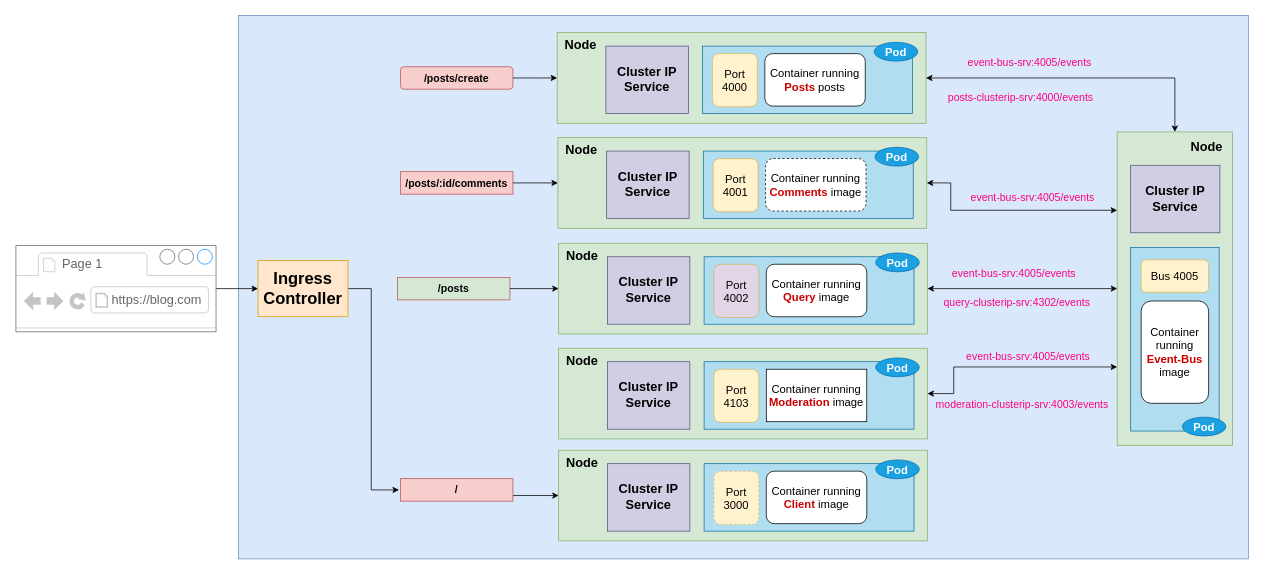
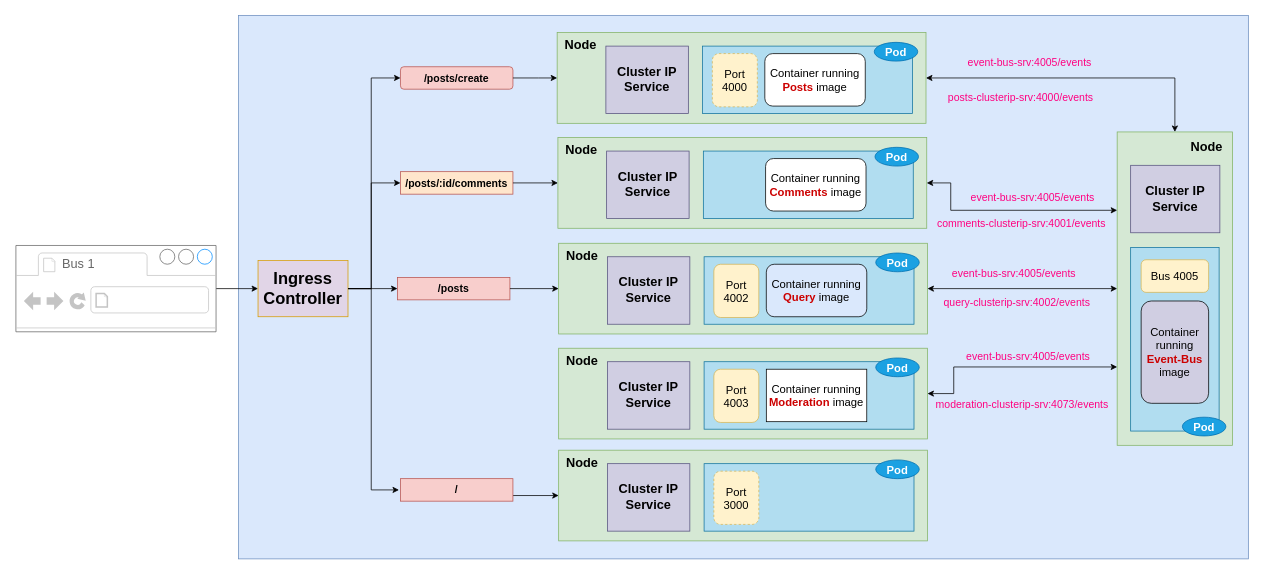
(735, 80) -> (735, 80)
(815, 80) -> (815, 80)
none -> (371, 129)
none -> (393, 183)
(456, 183) -> (456, 183)
(735, 185) -> none
(816, 185) -> (816, 185)
none -> (1021, 224)
(82, 264) -> (78, 264)
(303, 289) -> (303, 289)
none -> (382, 289)
(453, 289) -> (453, 289)
(736, 291) -> (736, 291)
(816, 291) -> (816, 291)
(161, 300) -> none
(1017, 303) -> (1017, 303)
(1175, 352) -> (1175, 352)
(736, 396) -> (736, 396)
(1022, 405) -> (1022, 405)
(816, 498) -> none
